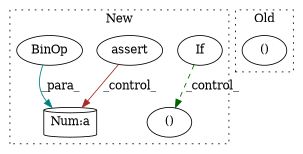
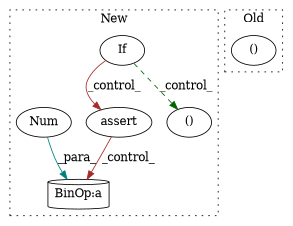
(50, 50) -> (44, 122)
none -> (88, 80)
(70, 122) -> (79, 194)
